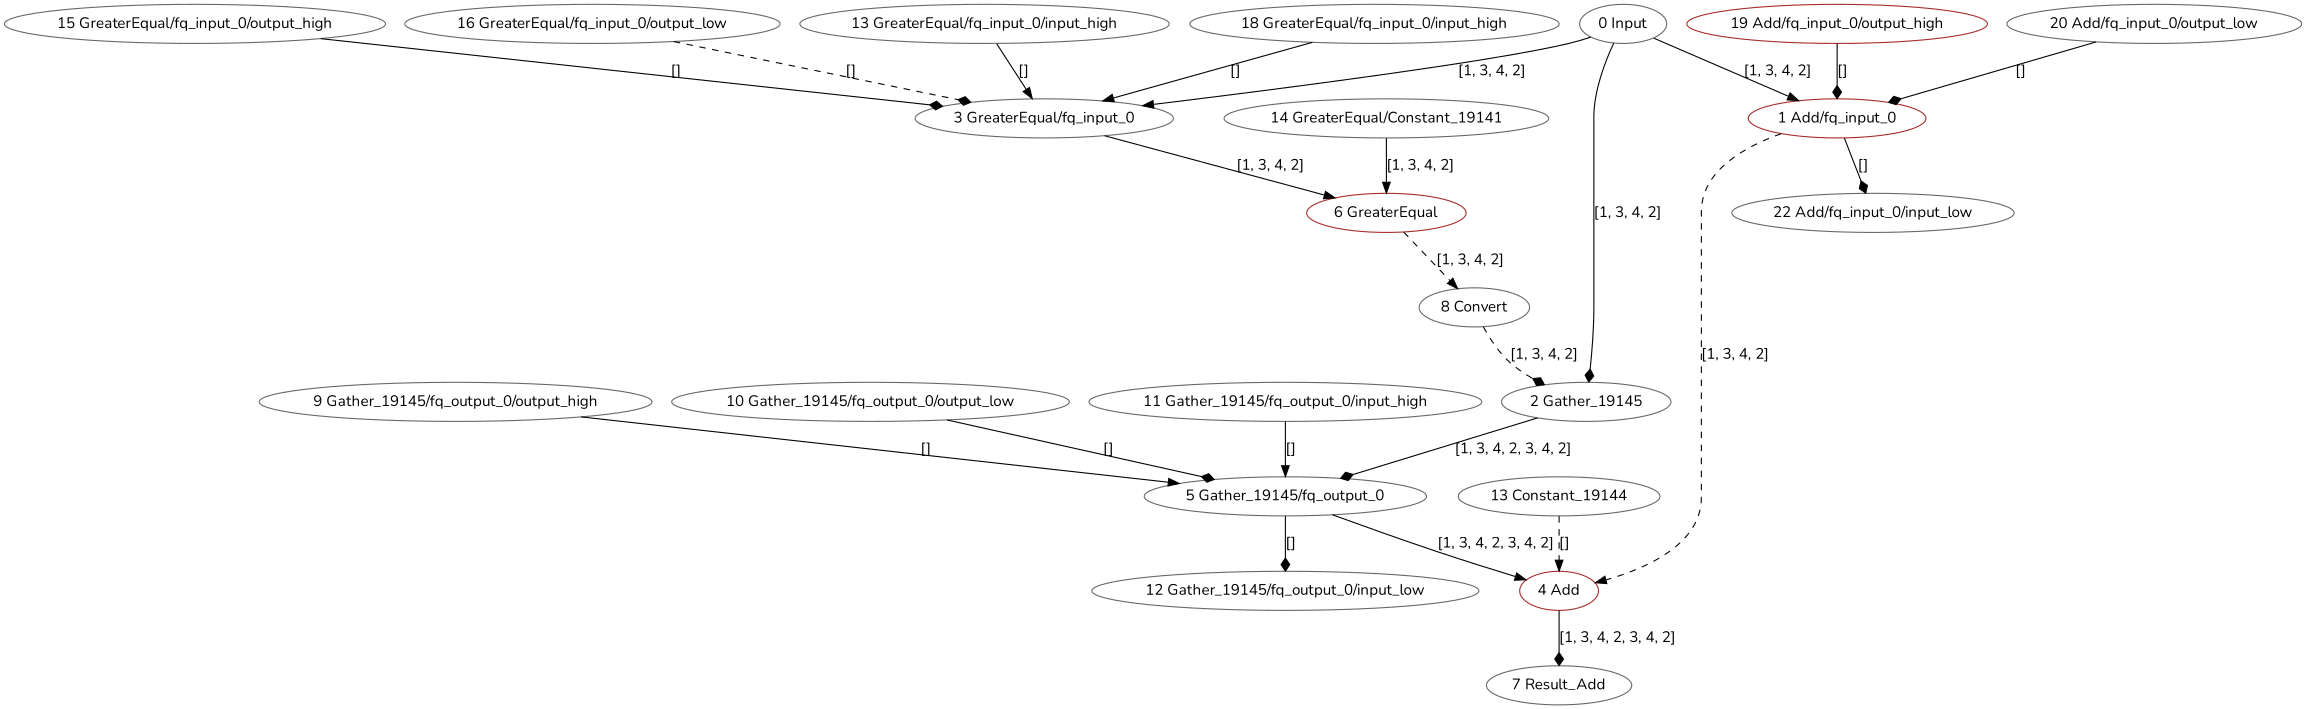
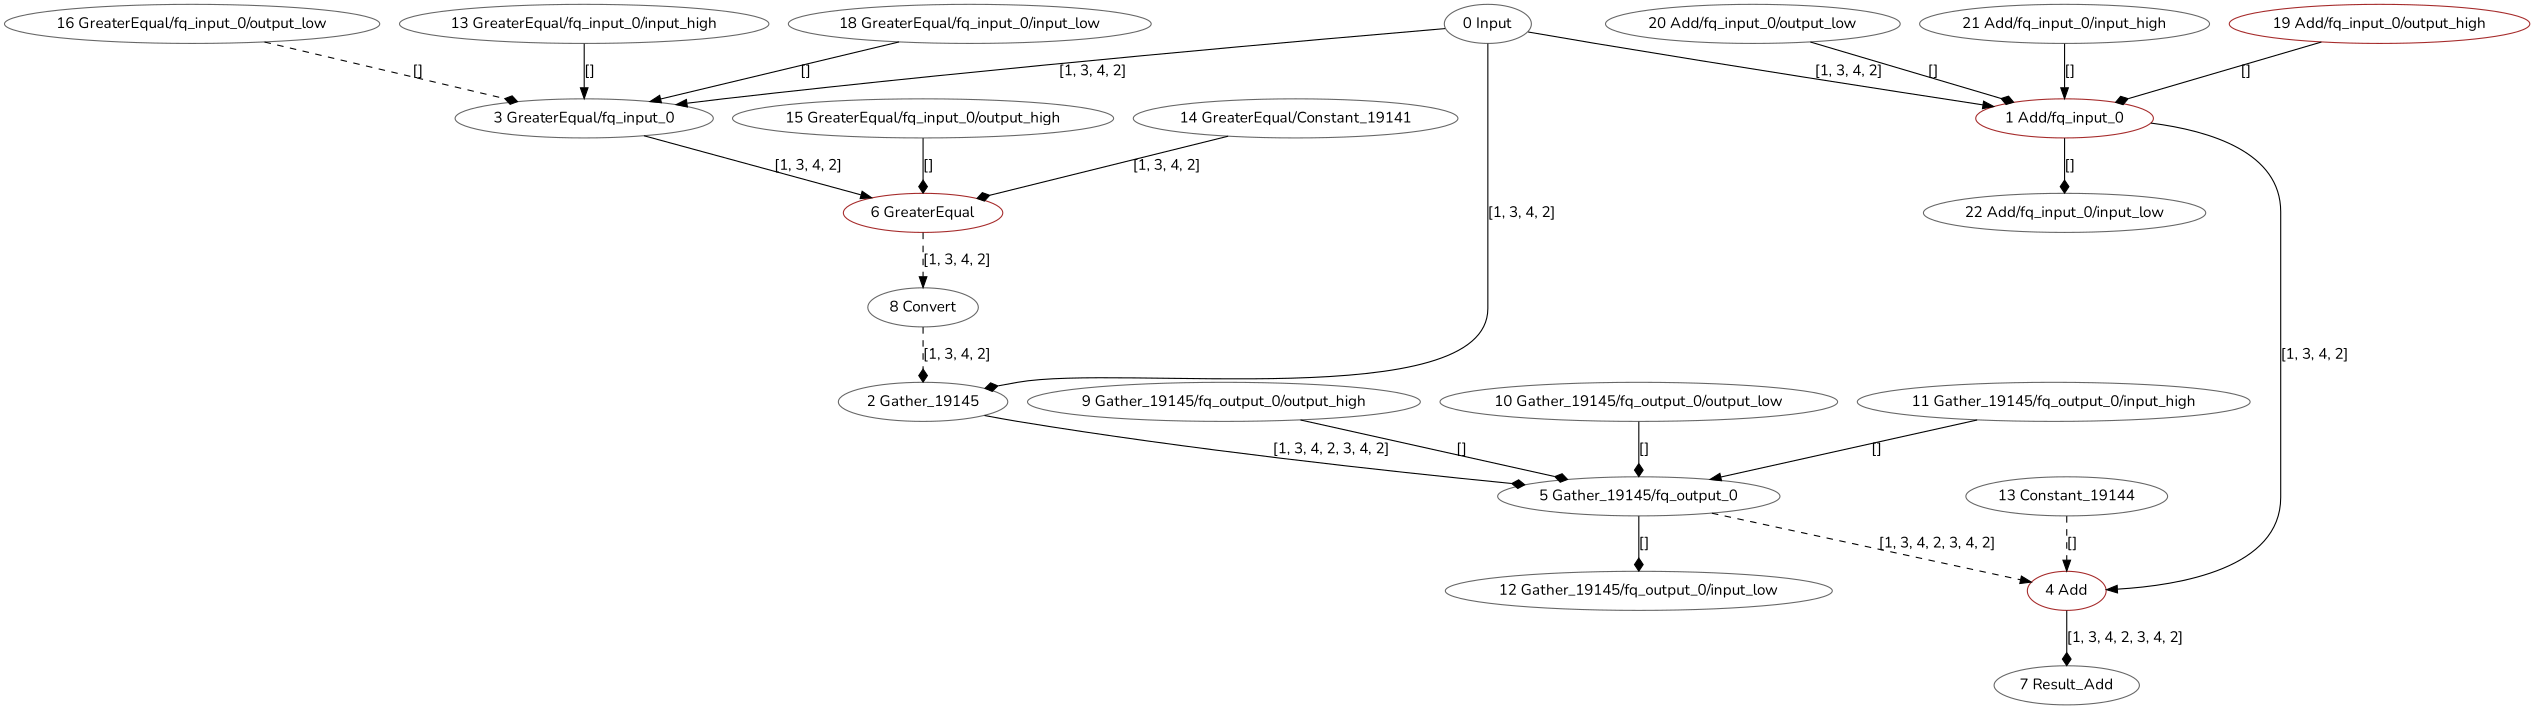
(1374, 24) -> (970, 24)
none -> (2065, 24)
(625, 72) -> (923, 159)
(1386, 160) -> (1109, 166)
(1701, 363) -> (2281, 371)
(875, 450) -> (1428, 448)
(1423, 547) -> (1866, 546)
